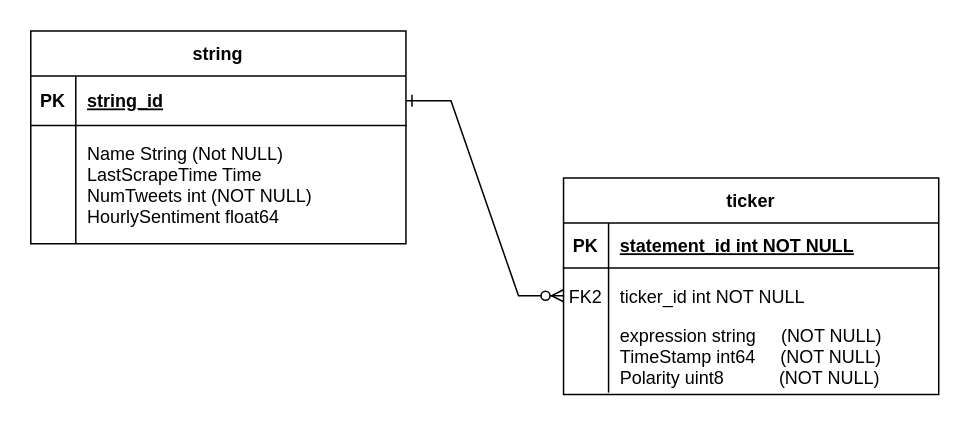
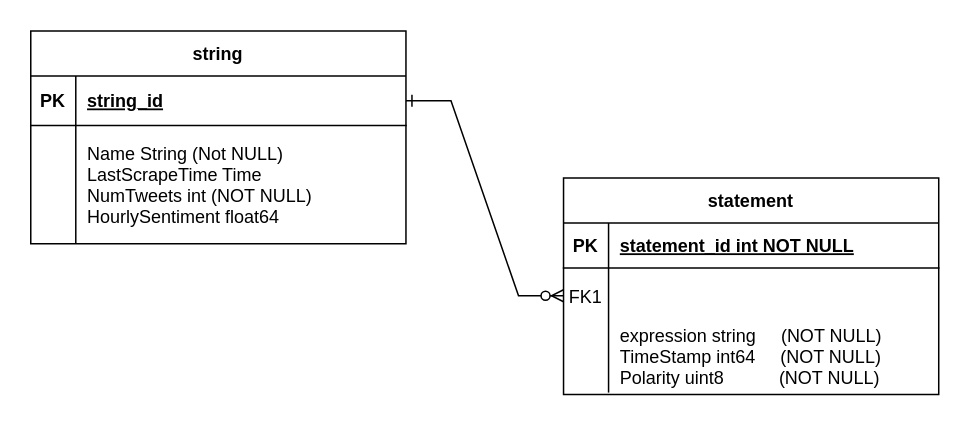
(750, 201) -> (750, 201)
(585, 296) -> (585, 296)
(773, 296) -> none
